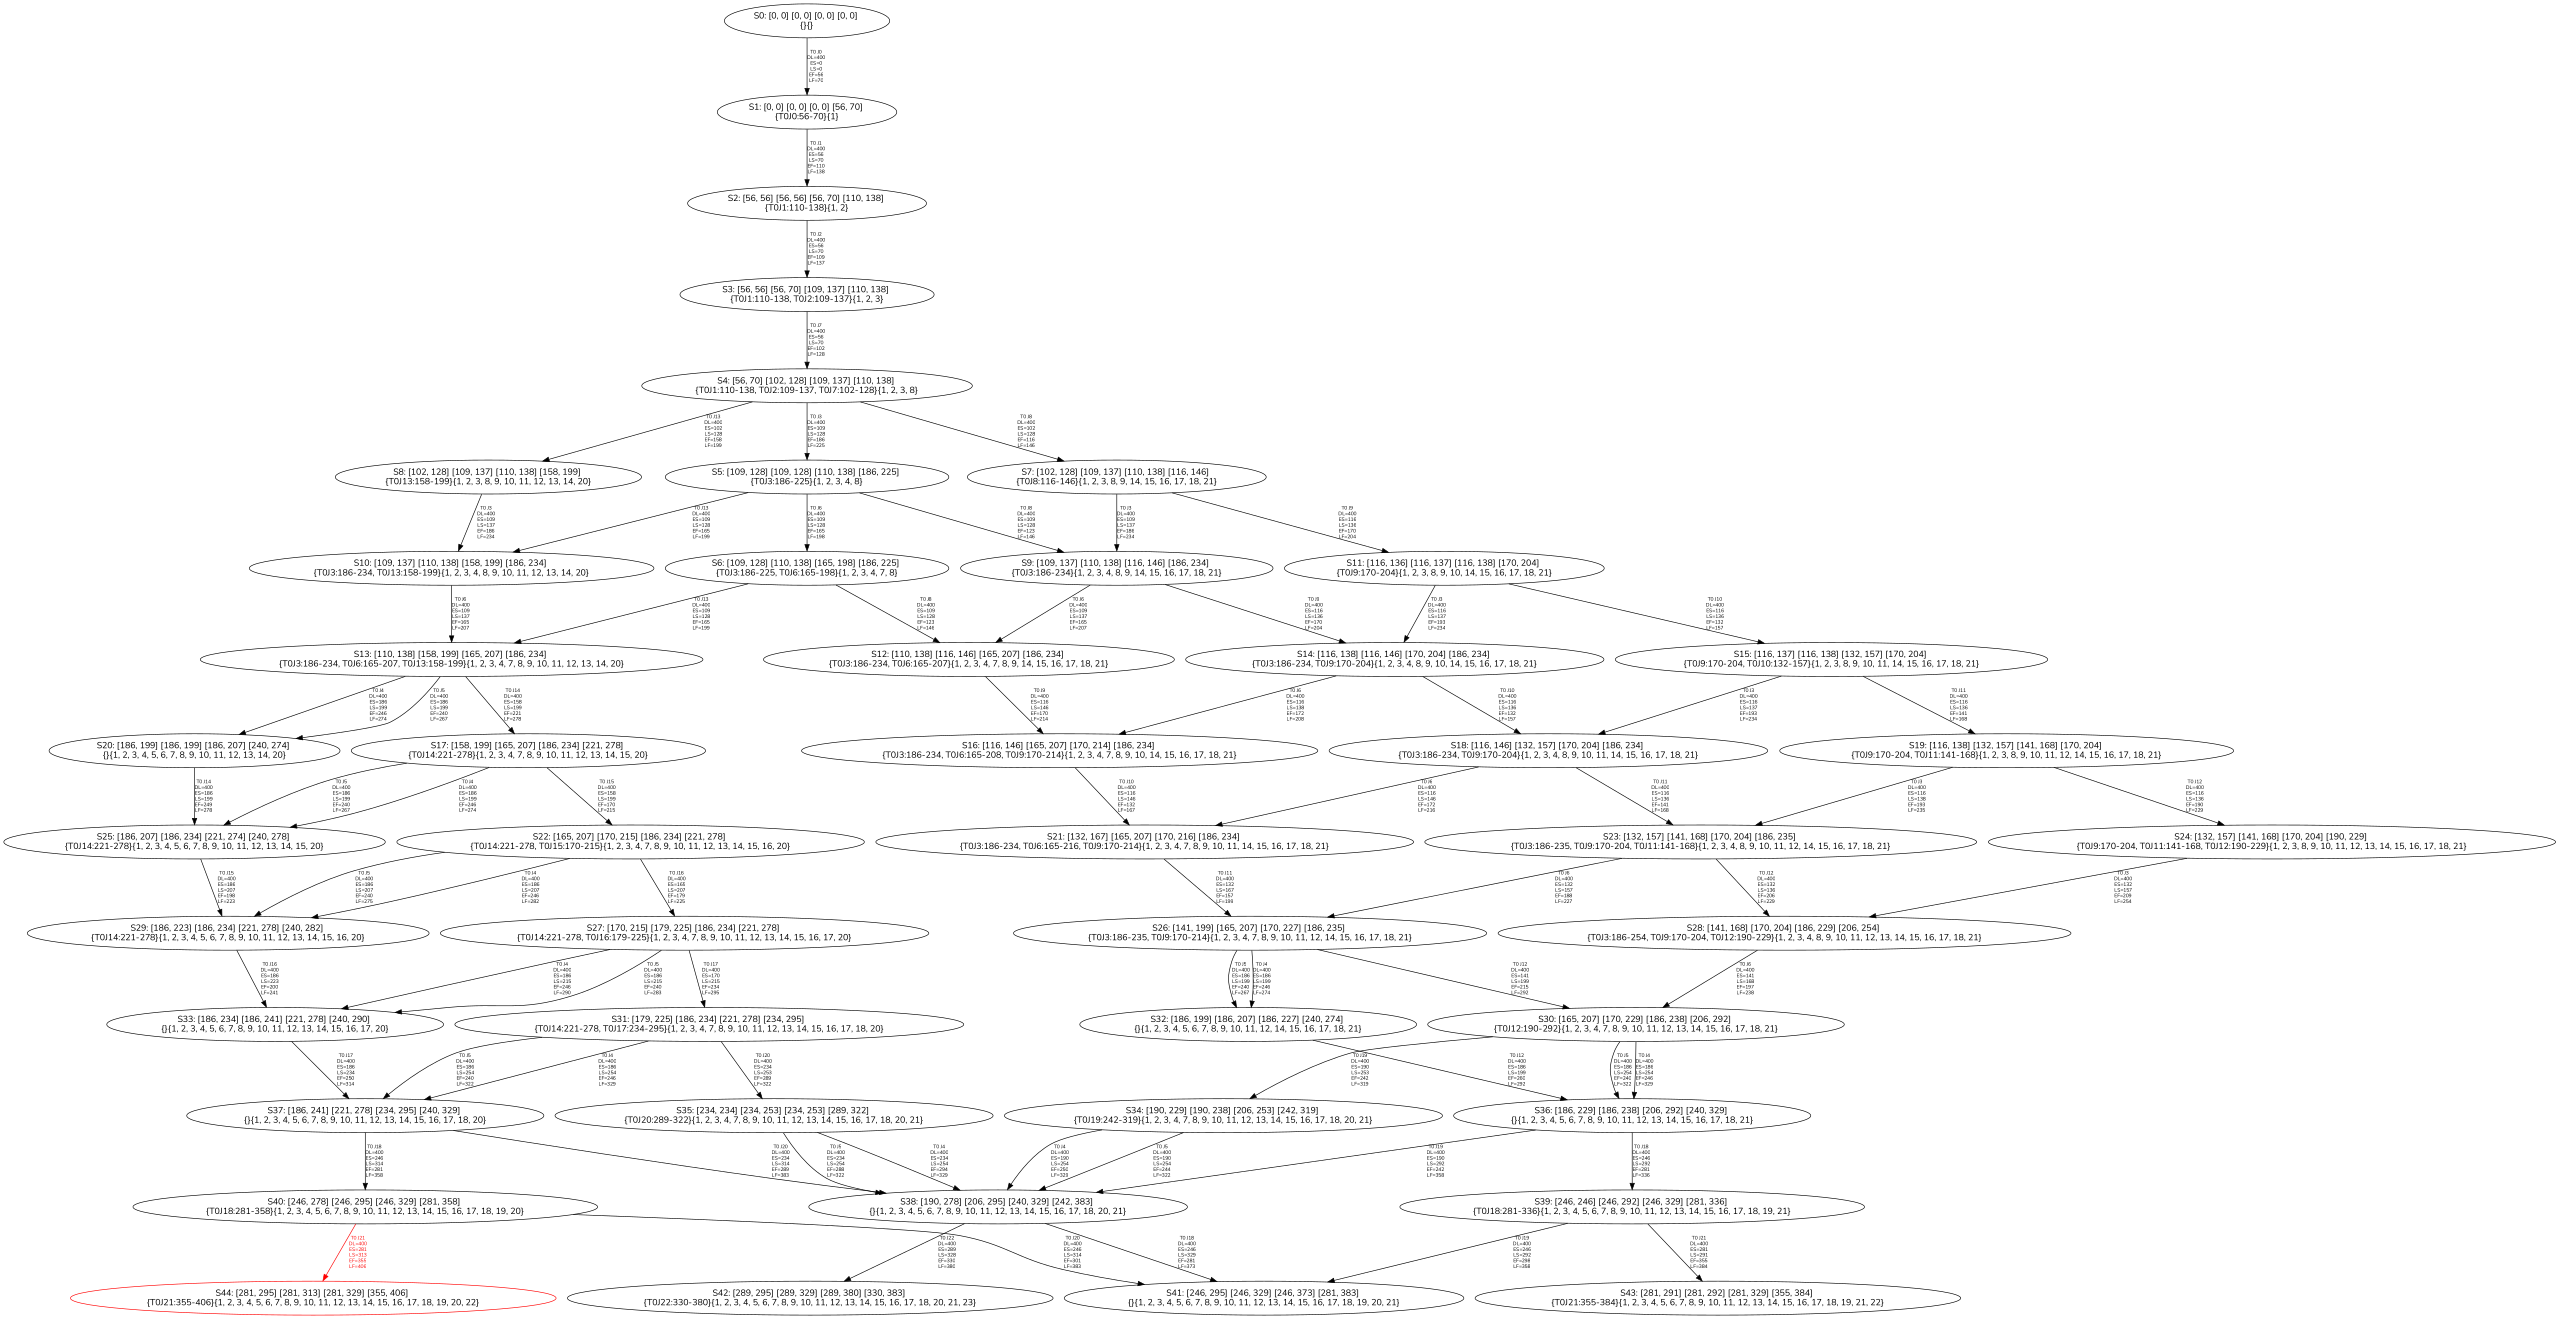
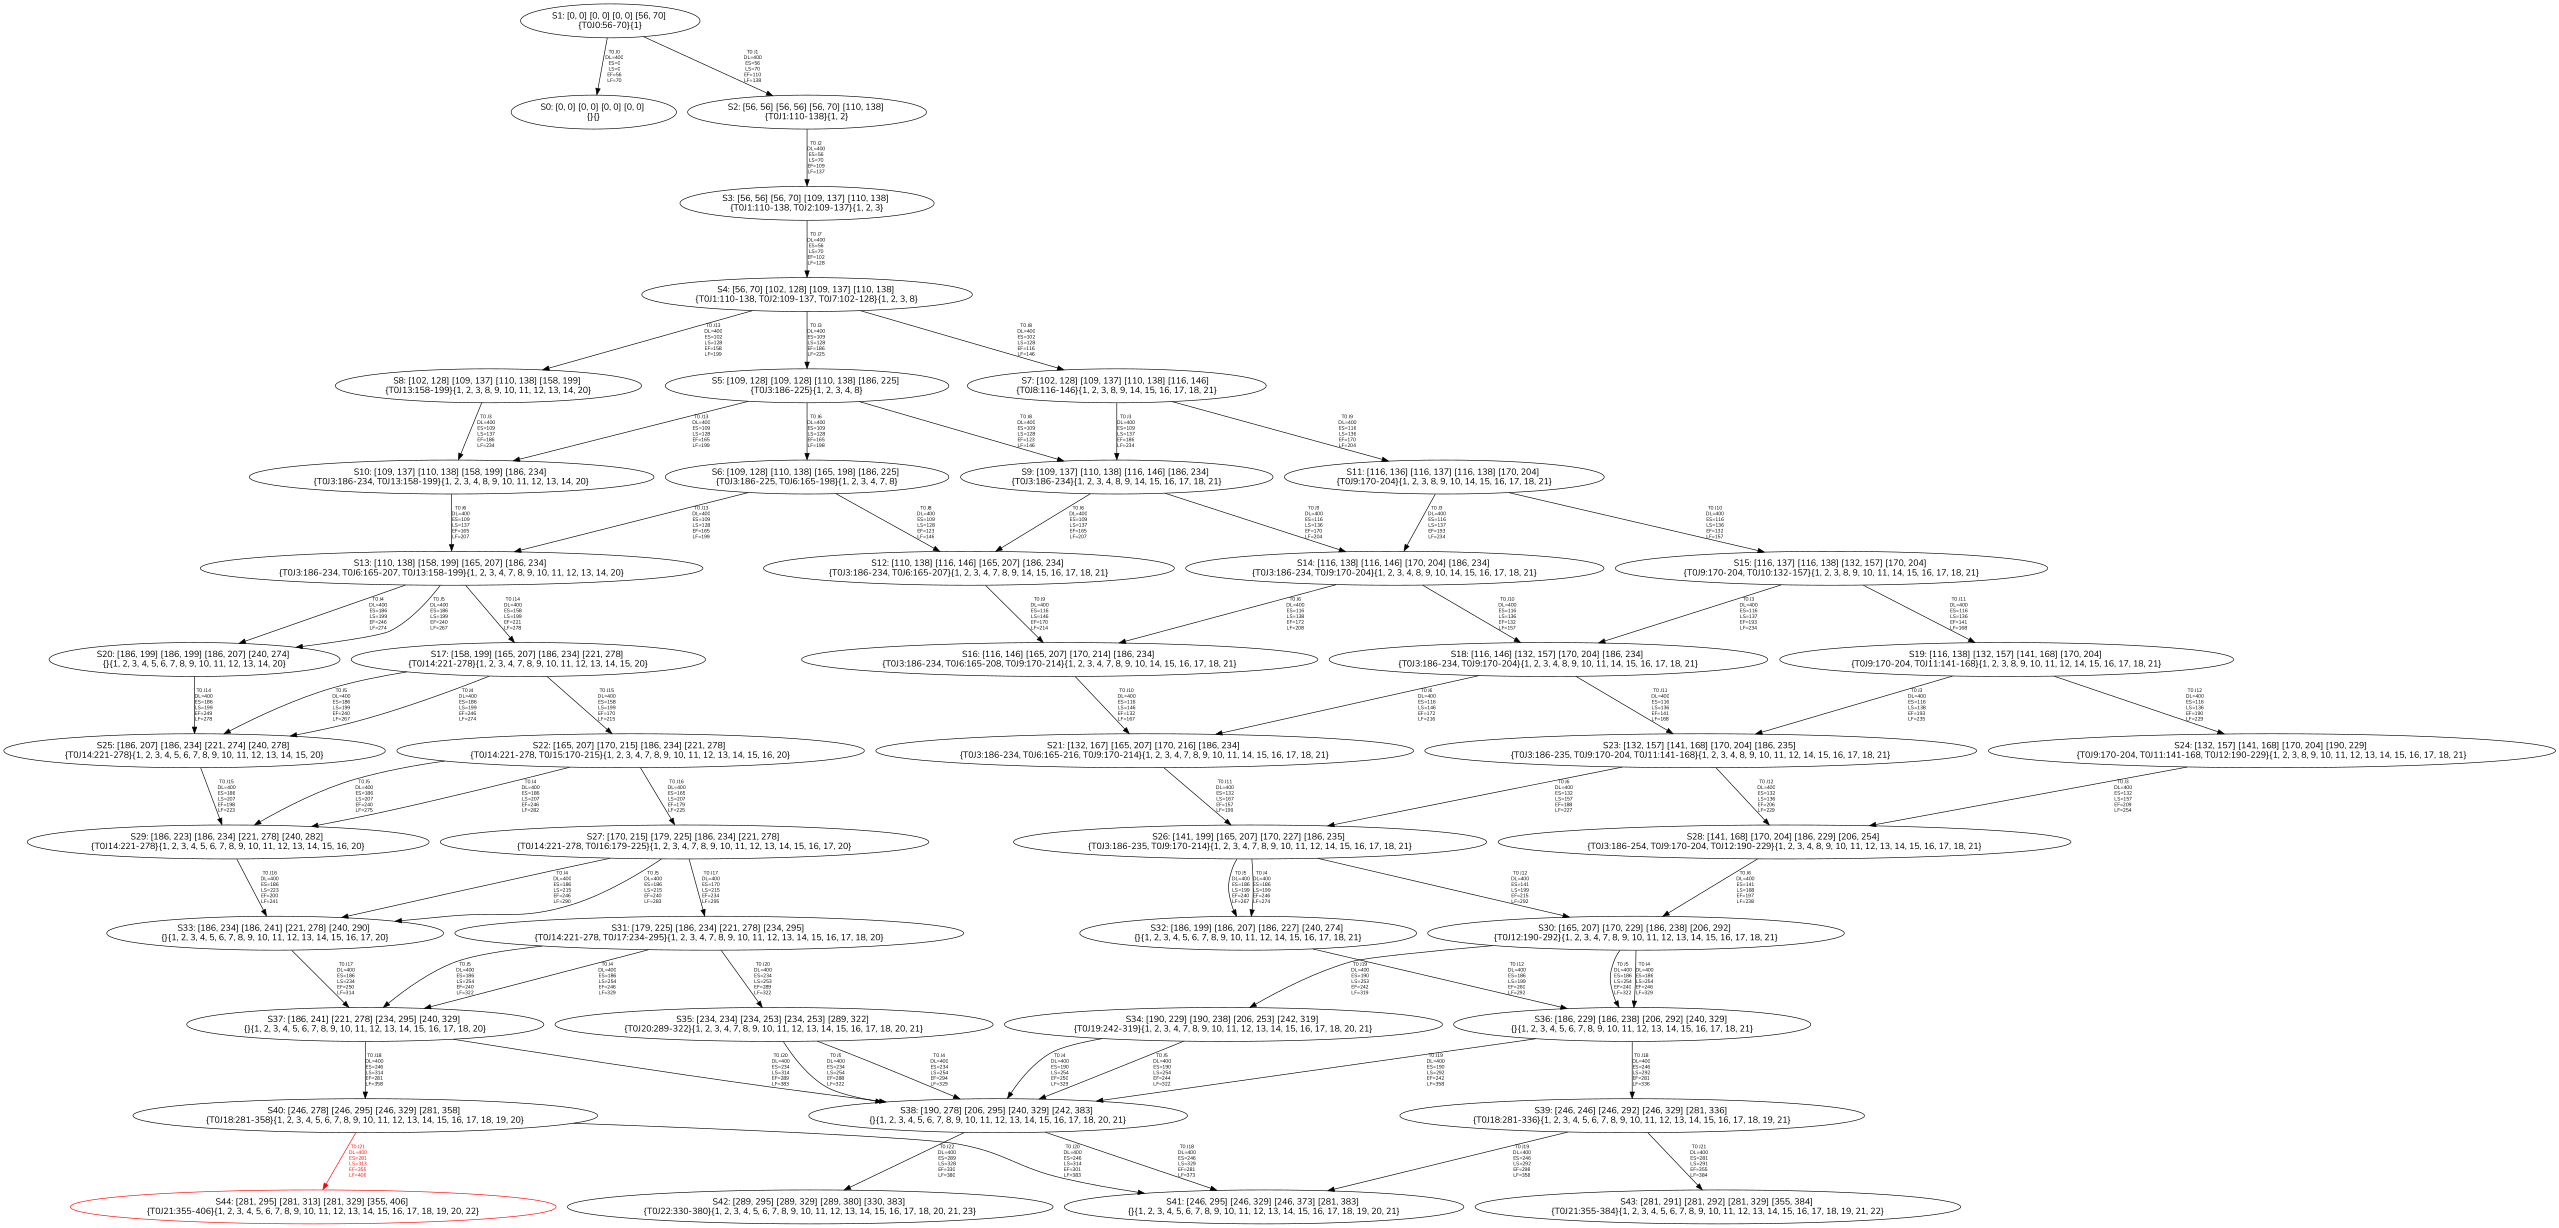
(807, 63) -> (603, 63)
